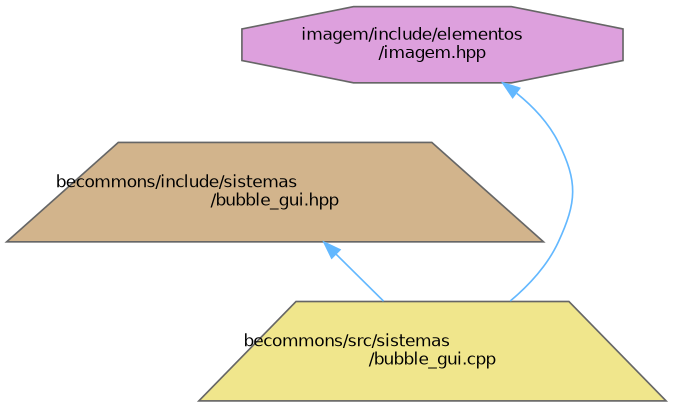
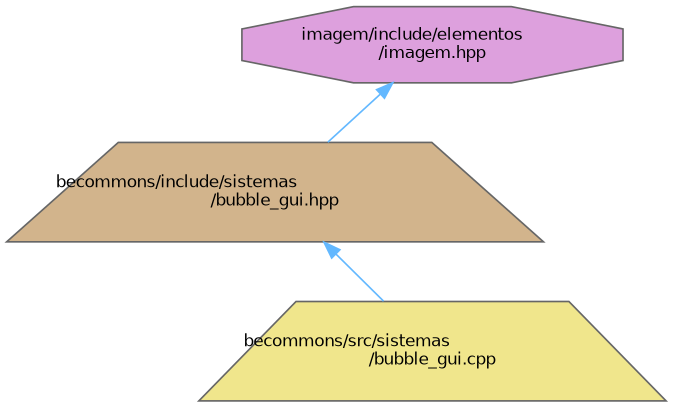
(572, 198) -> (354, 118)
